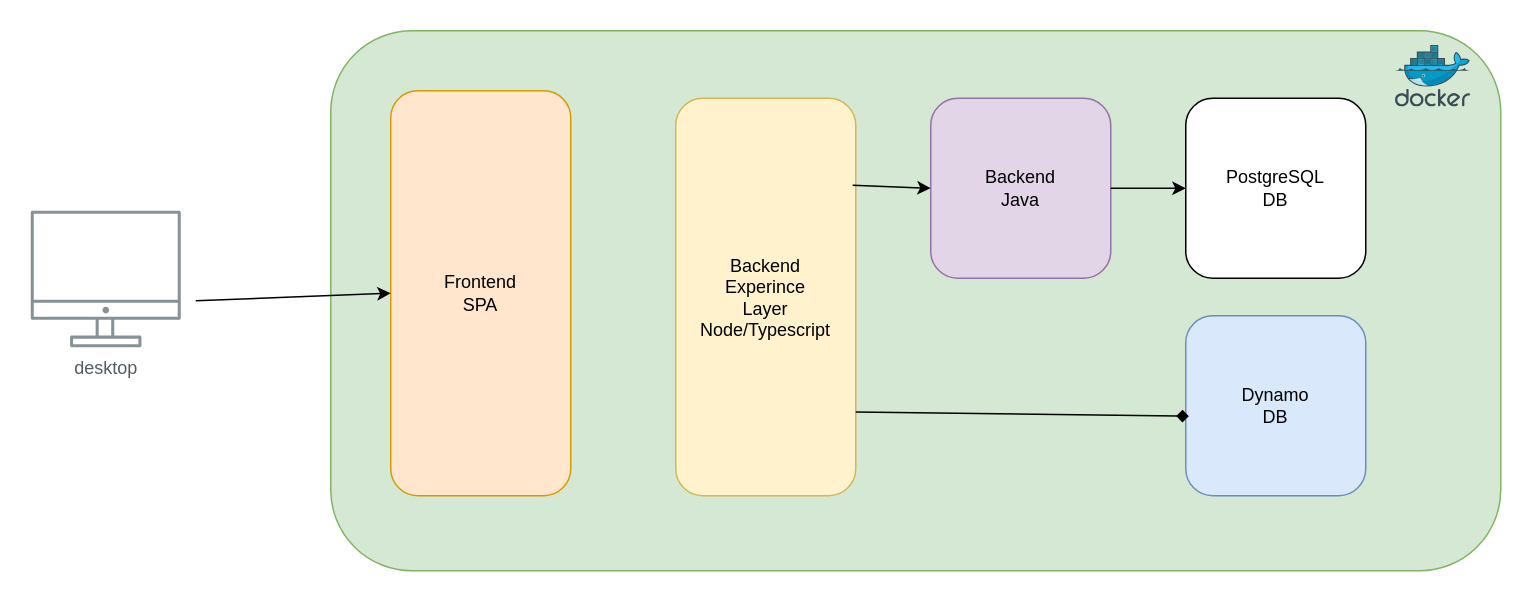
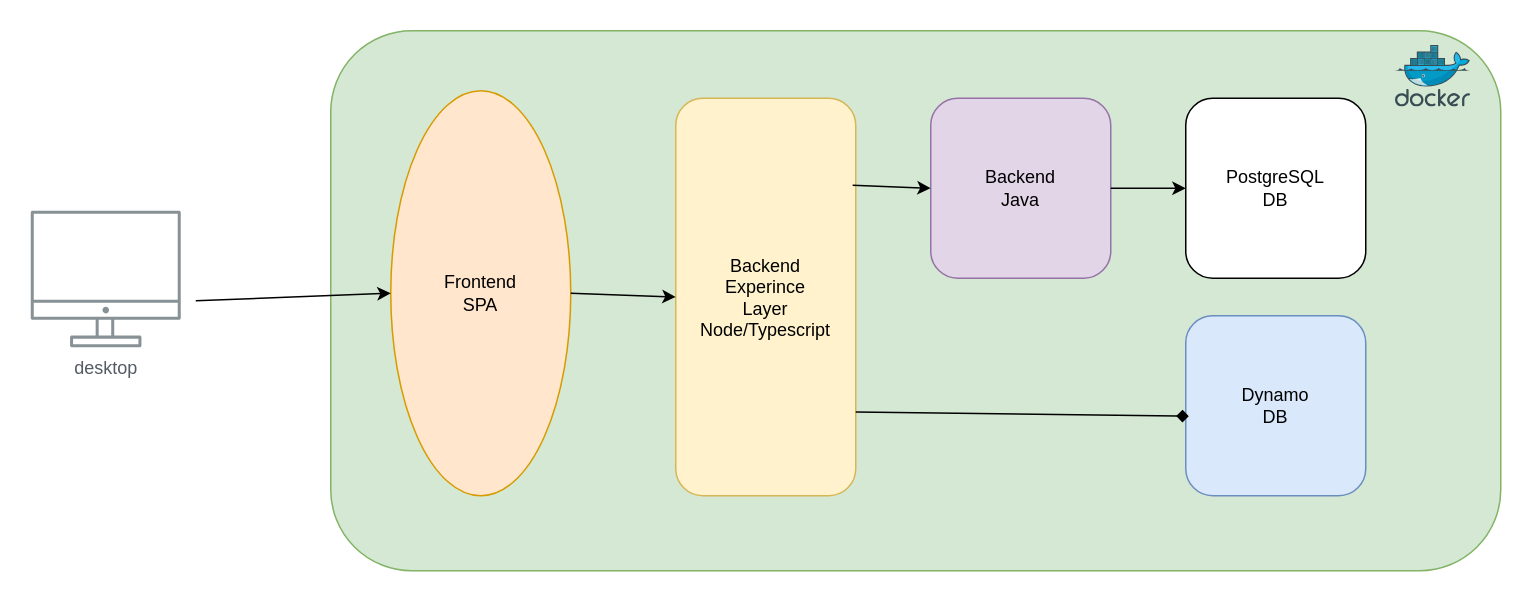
(481, 293) -> (481, 293)
none -> (618, 295)
